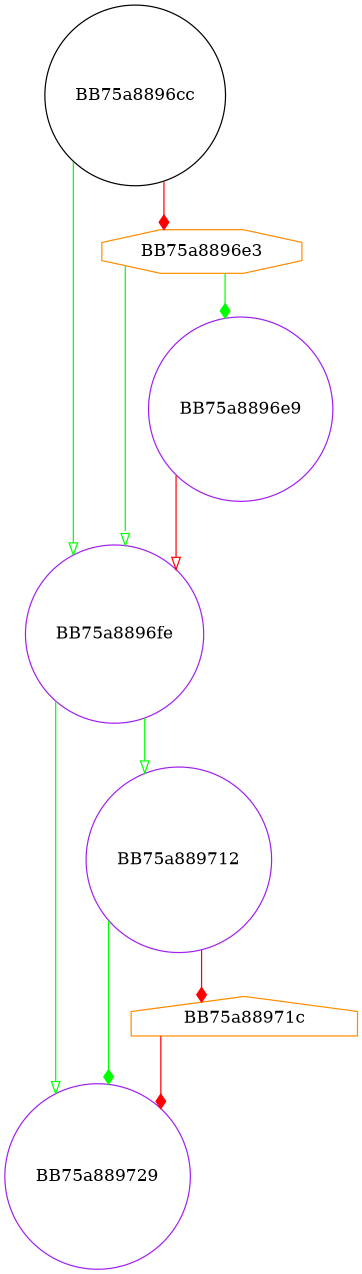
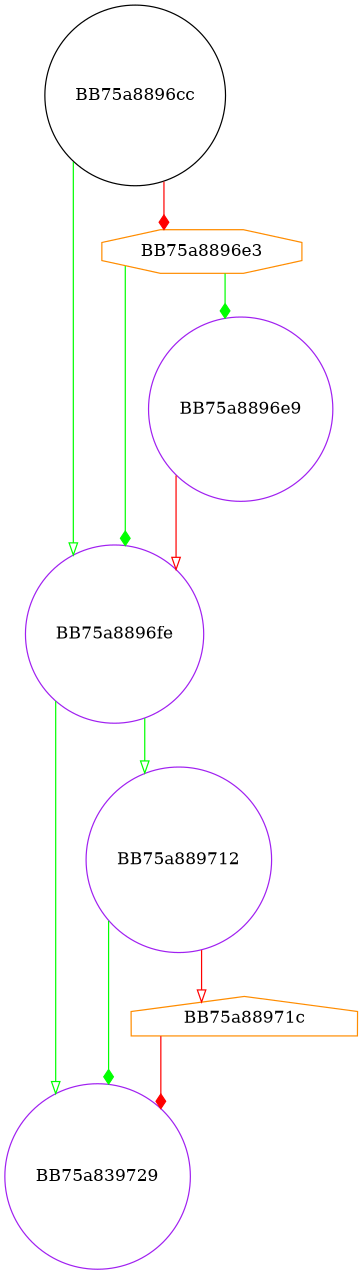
(125, 399) -> (125, 399)
(202, 970) -> (202, 970)
(98, 1176) -> (98, 1176)
